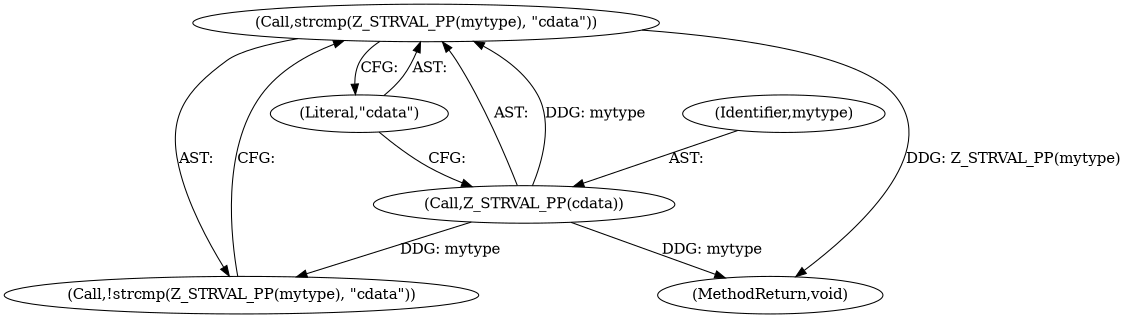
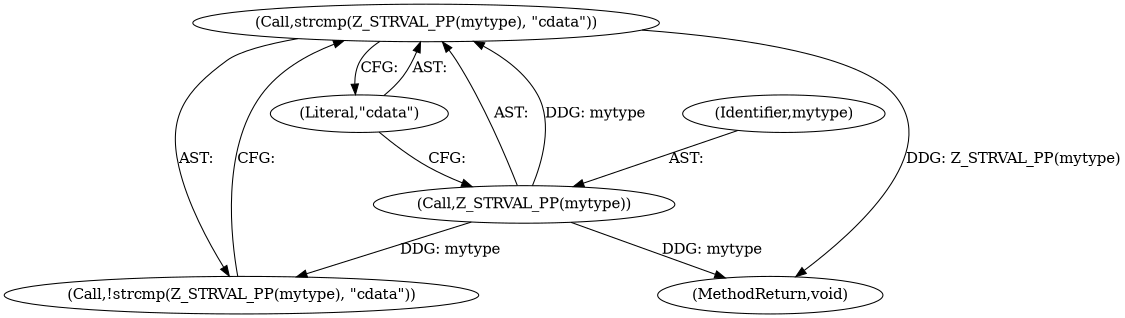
(524, 204) -> (524, 204)
